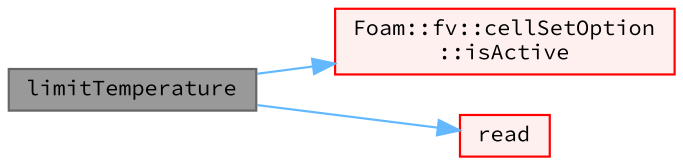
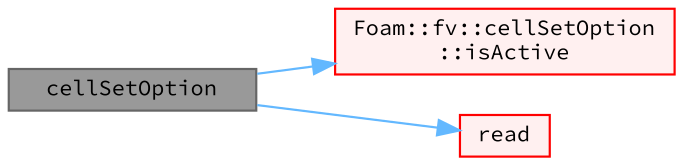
(133, 90) -> (133, 90)
